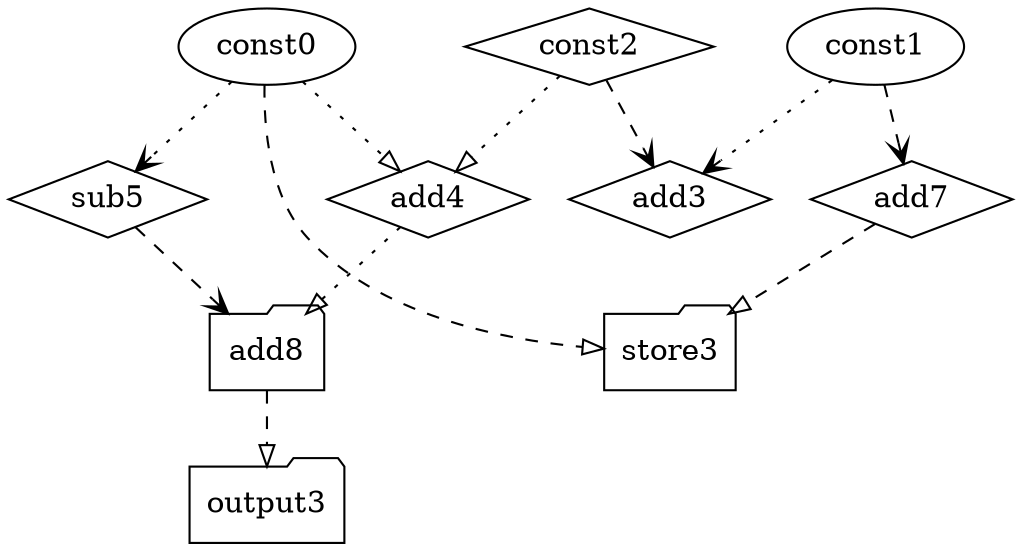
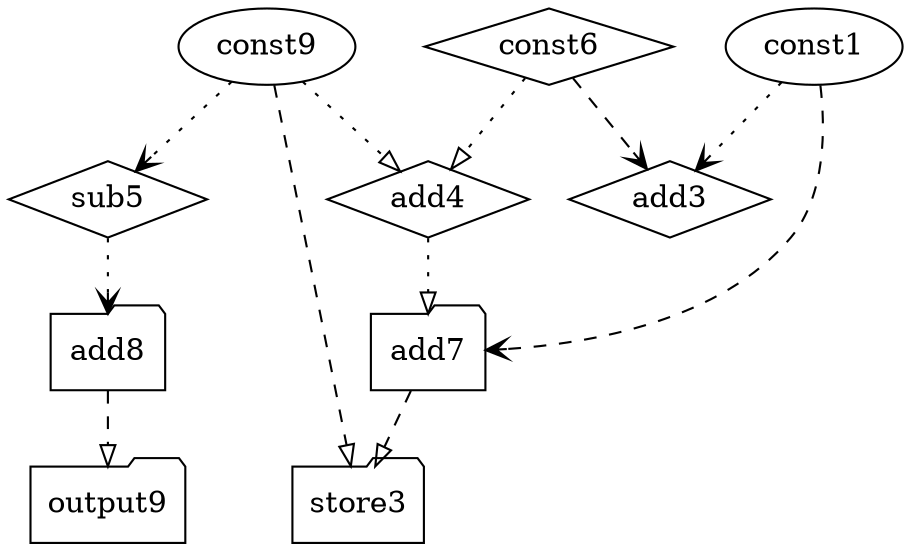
(267, 47) -> (267, 47)
(589, 47) -> (549, 47)
(912, 199) -> (428, 352)
(174, 263) -> (108, 265)
(361, 263) -> (428, 265)
(267, 505) -> (108, 505)
